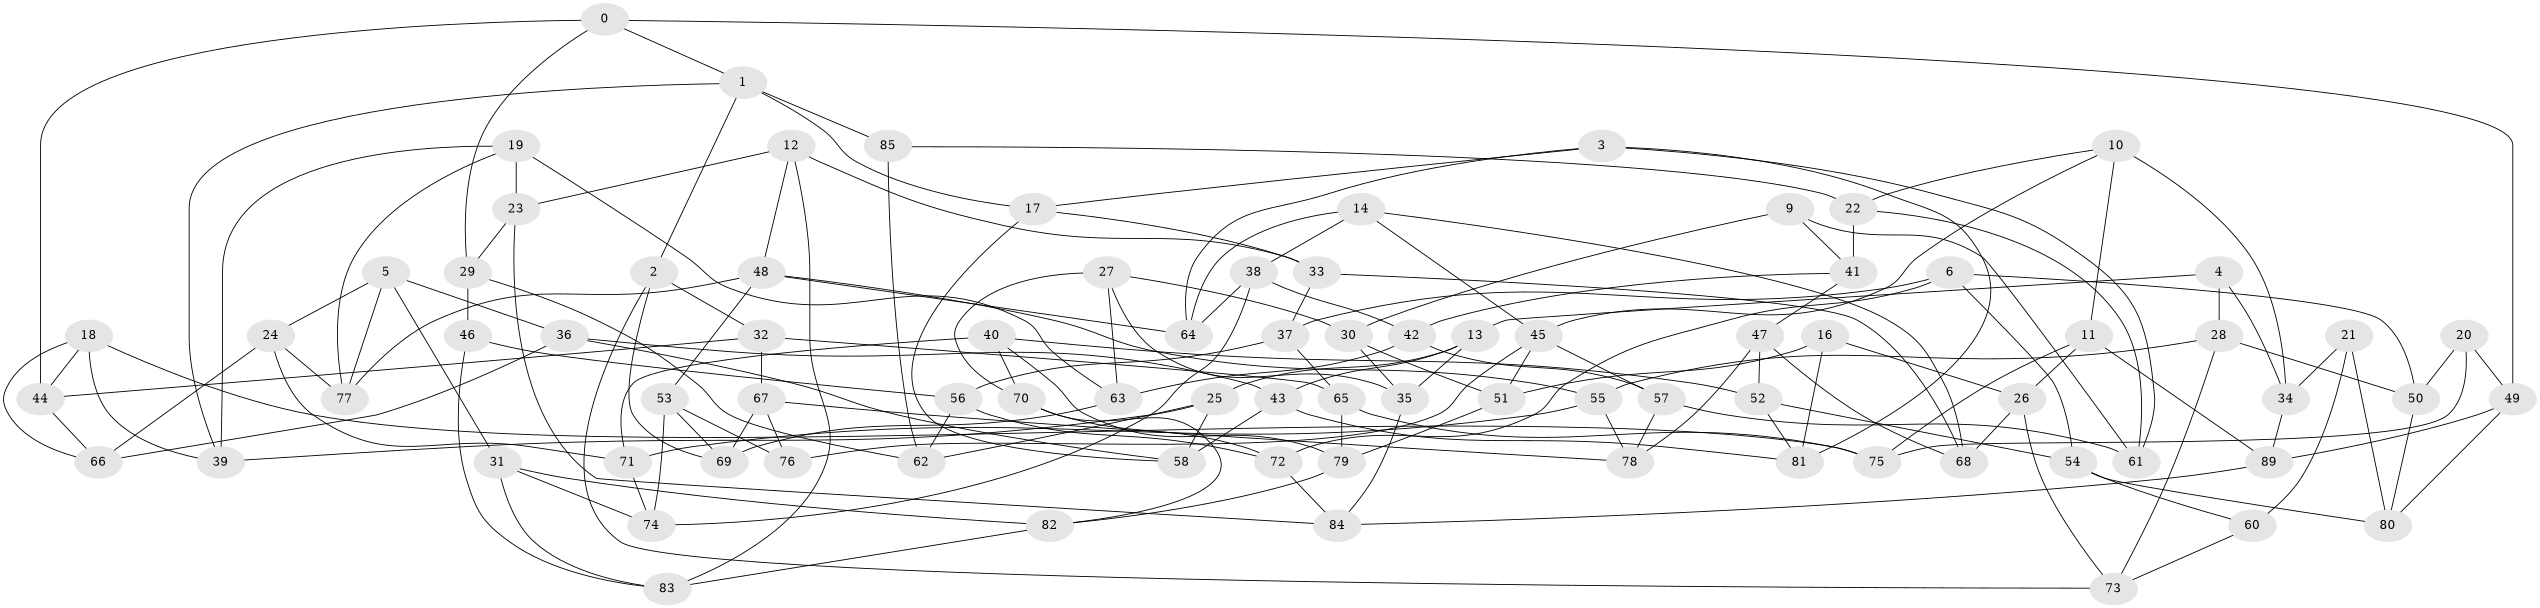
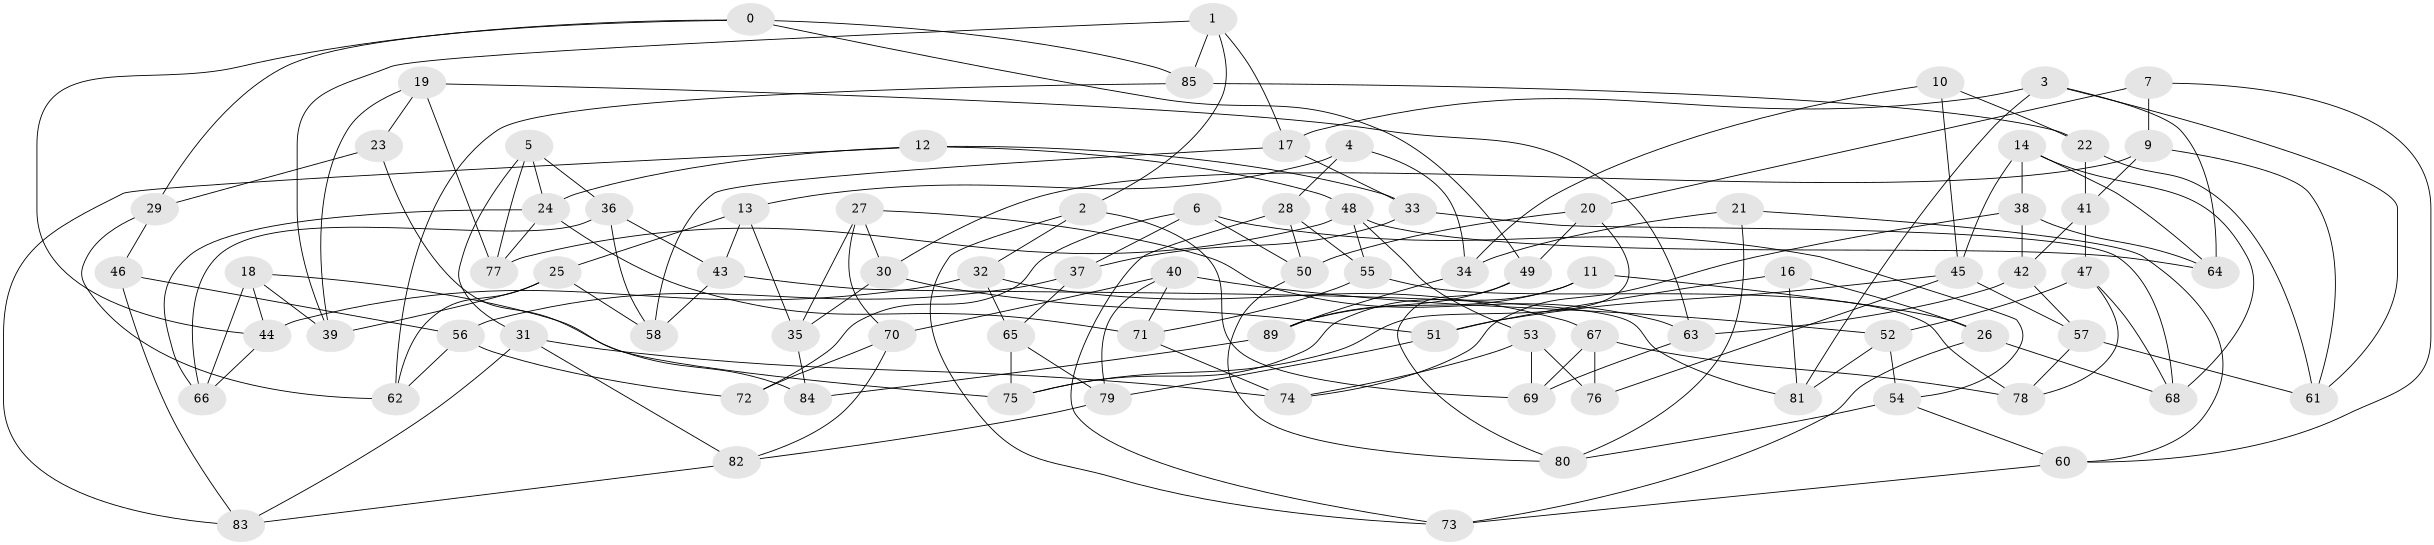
(674, 51) -> (984, 36)
none -> (2149, 83)
(654, 178) -> (730, 162)
(2103, 241) -> none
(1308, 494) -> none
